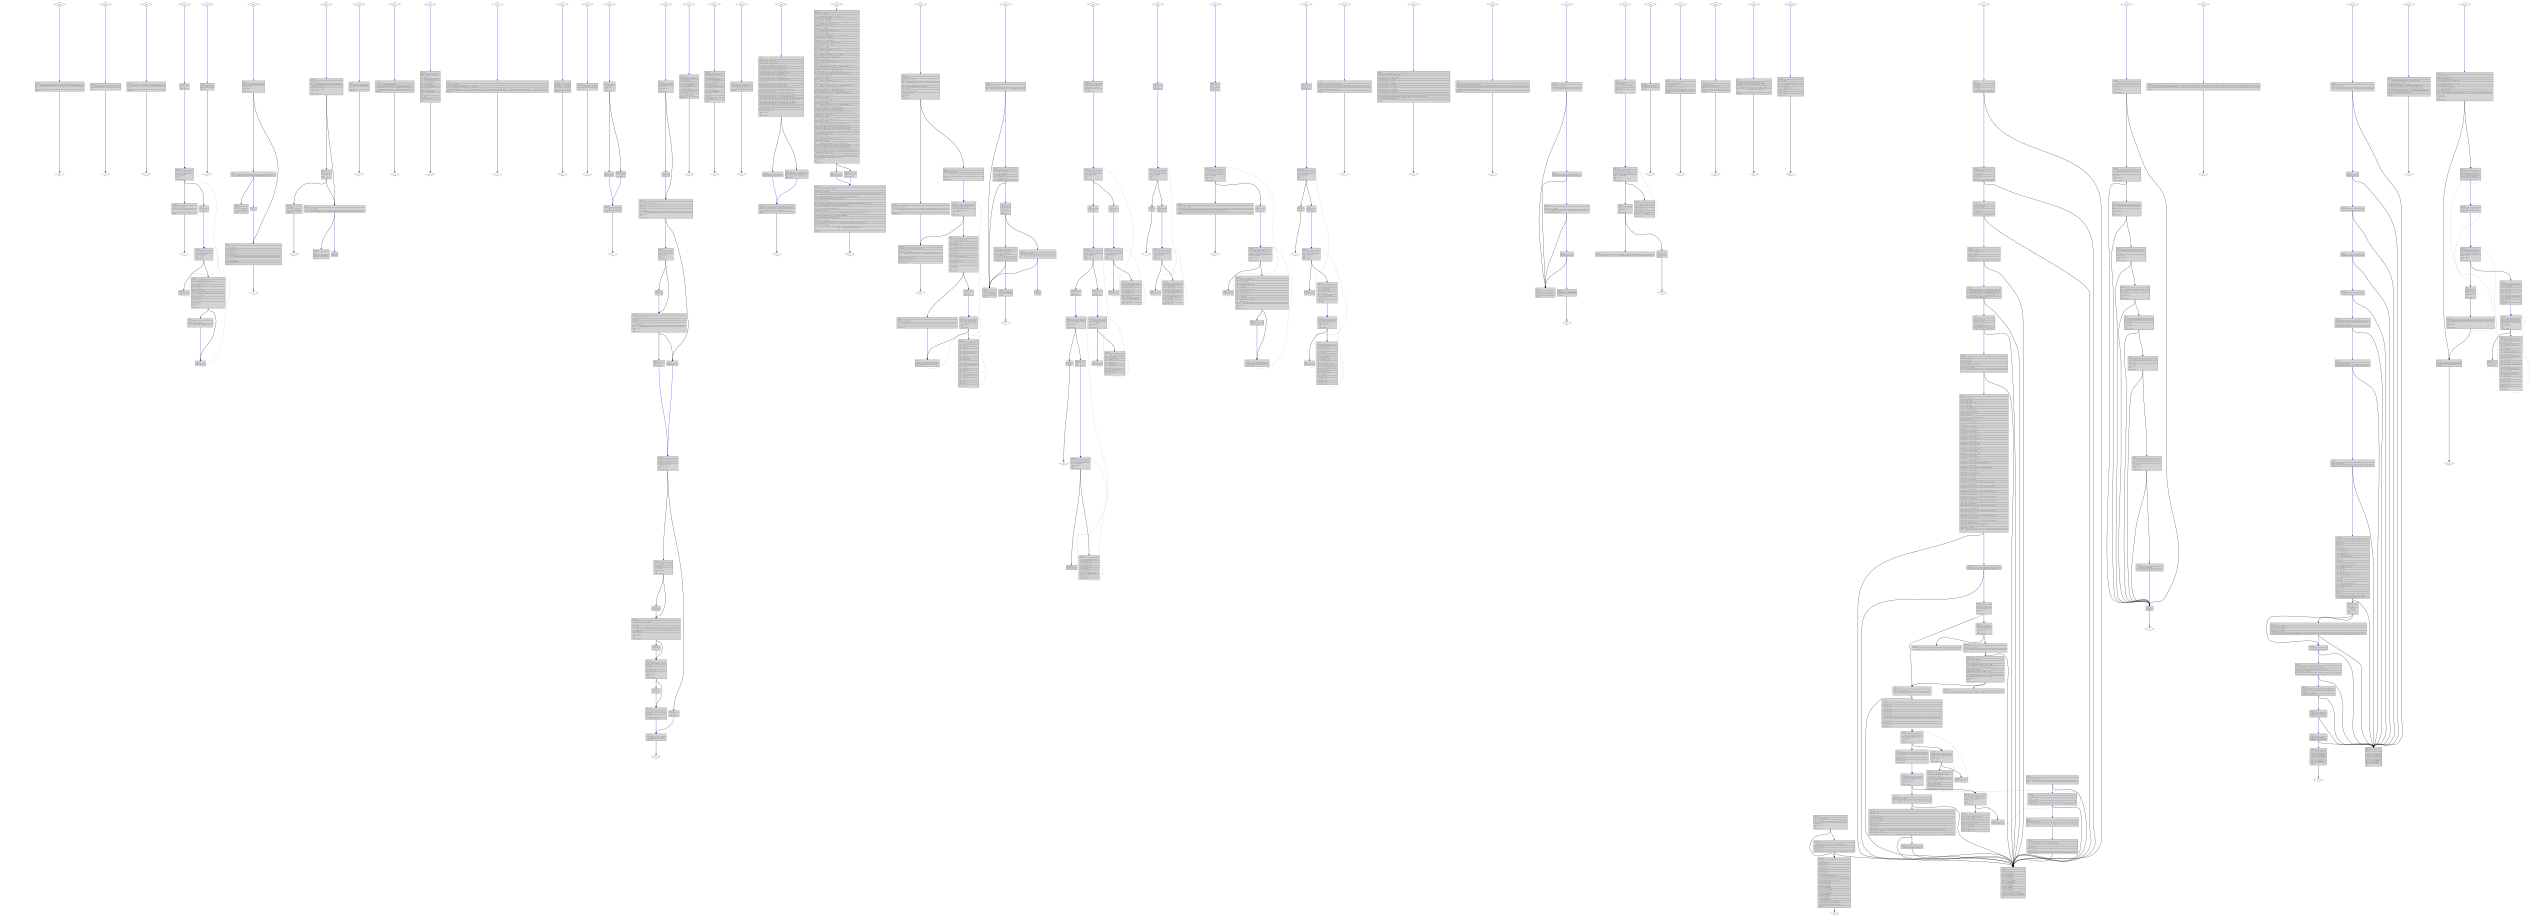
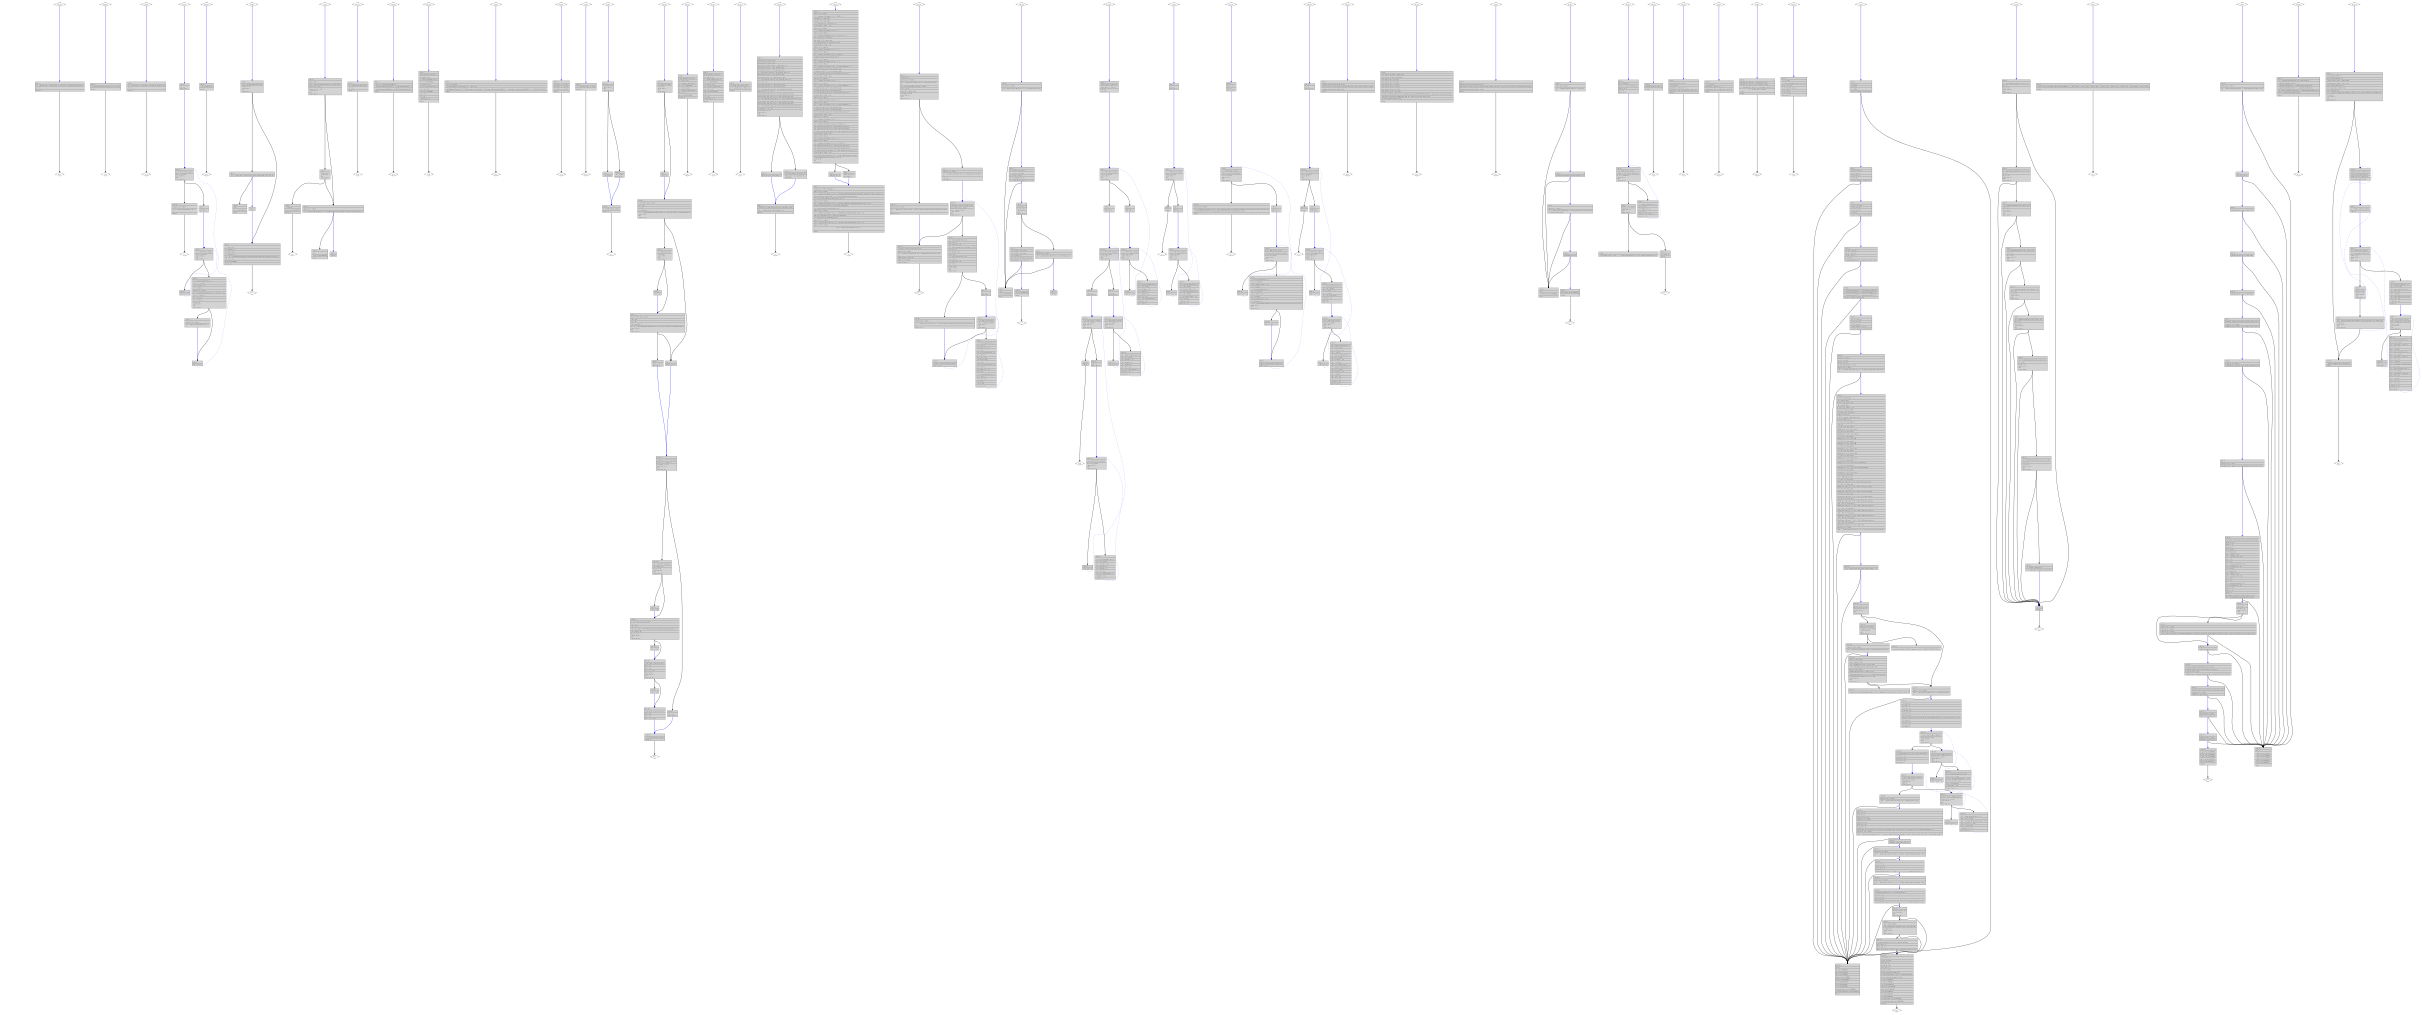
(1903, 783) -> (1904, 783)
none -> (1900, 845)
none -> (1900, 912)
